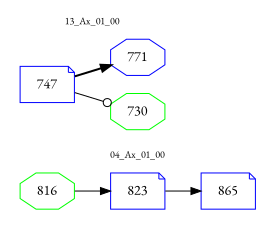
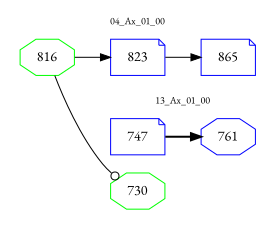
(138, 57) -> (228, 137)
(89, 97) -> (78, 127)
